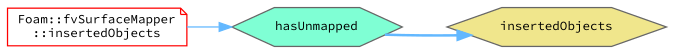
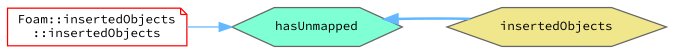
(97, 27) -> (97, 27)
(421, 35) -> (434, 19)
